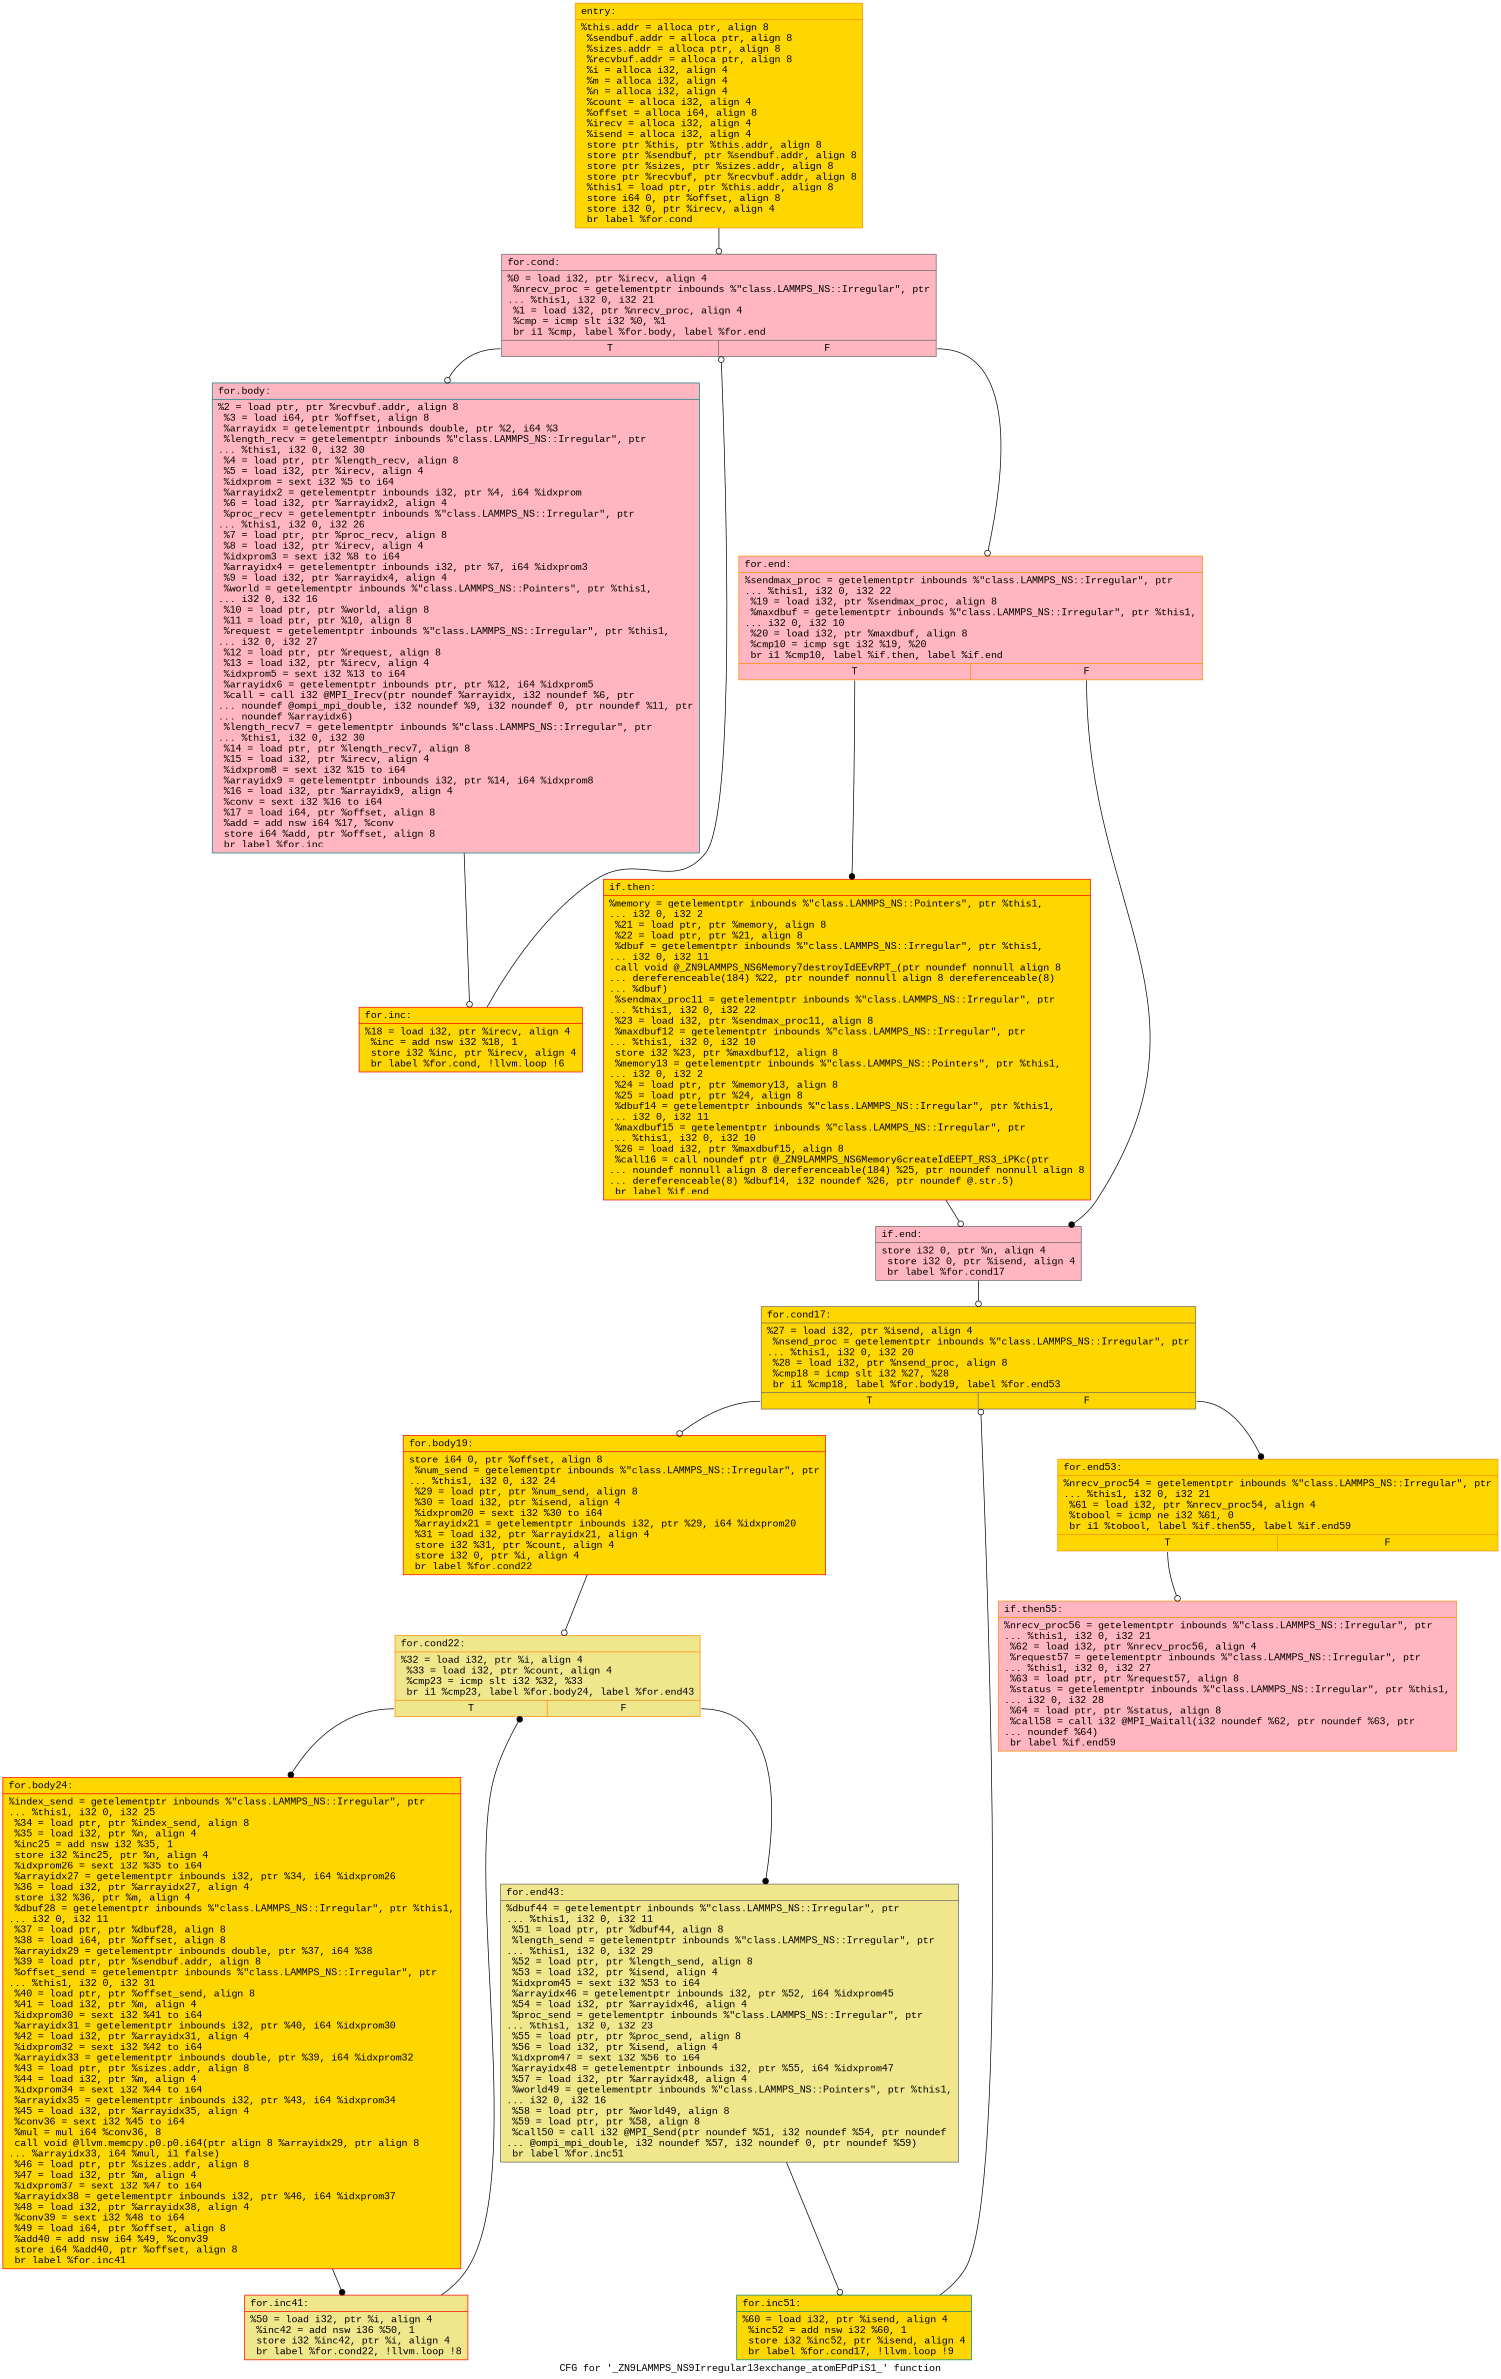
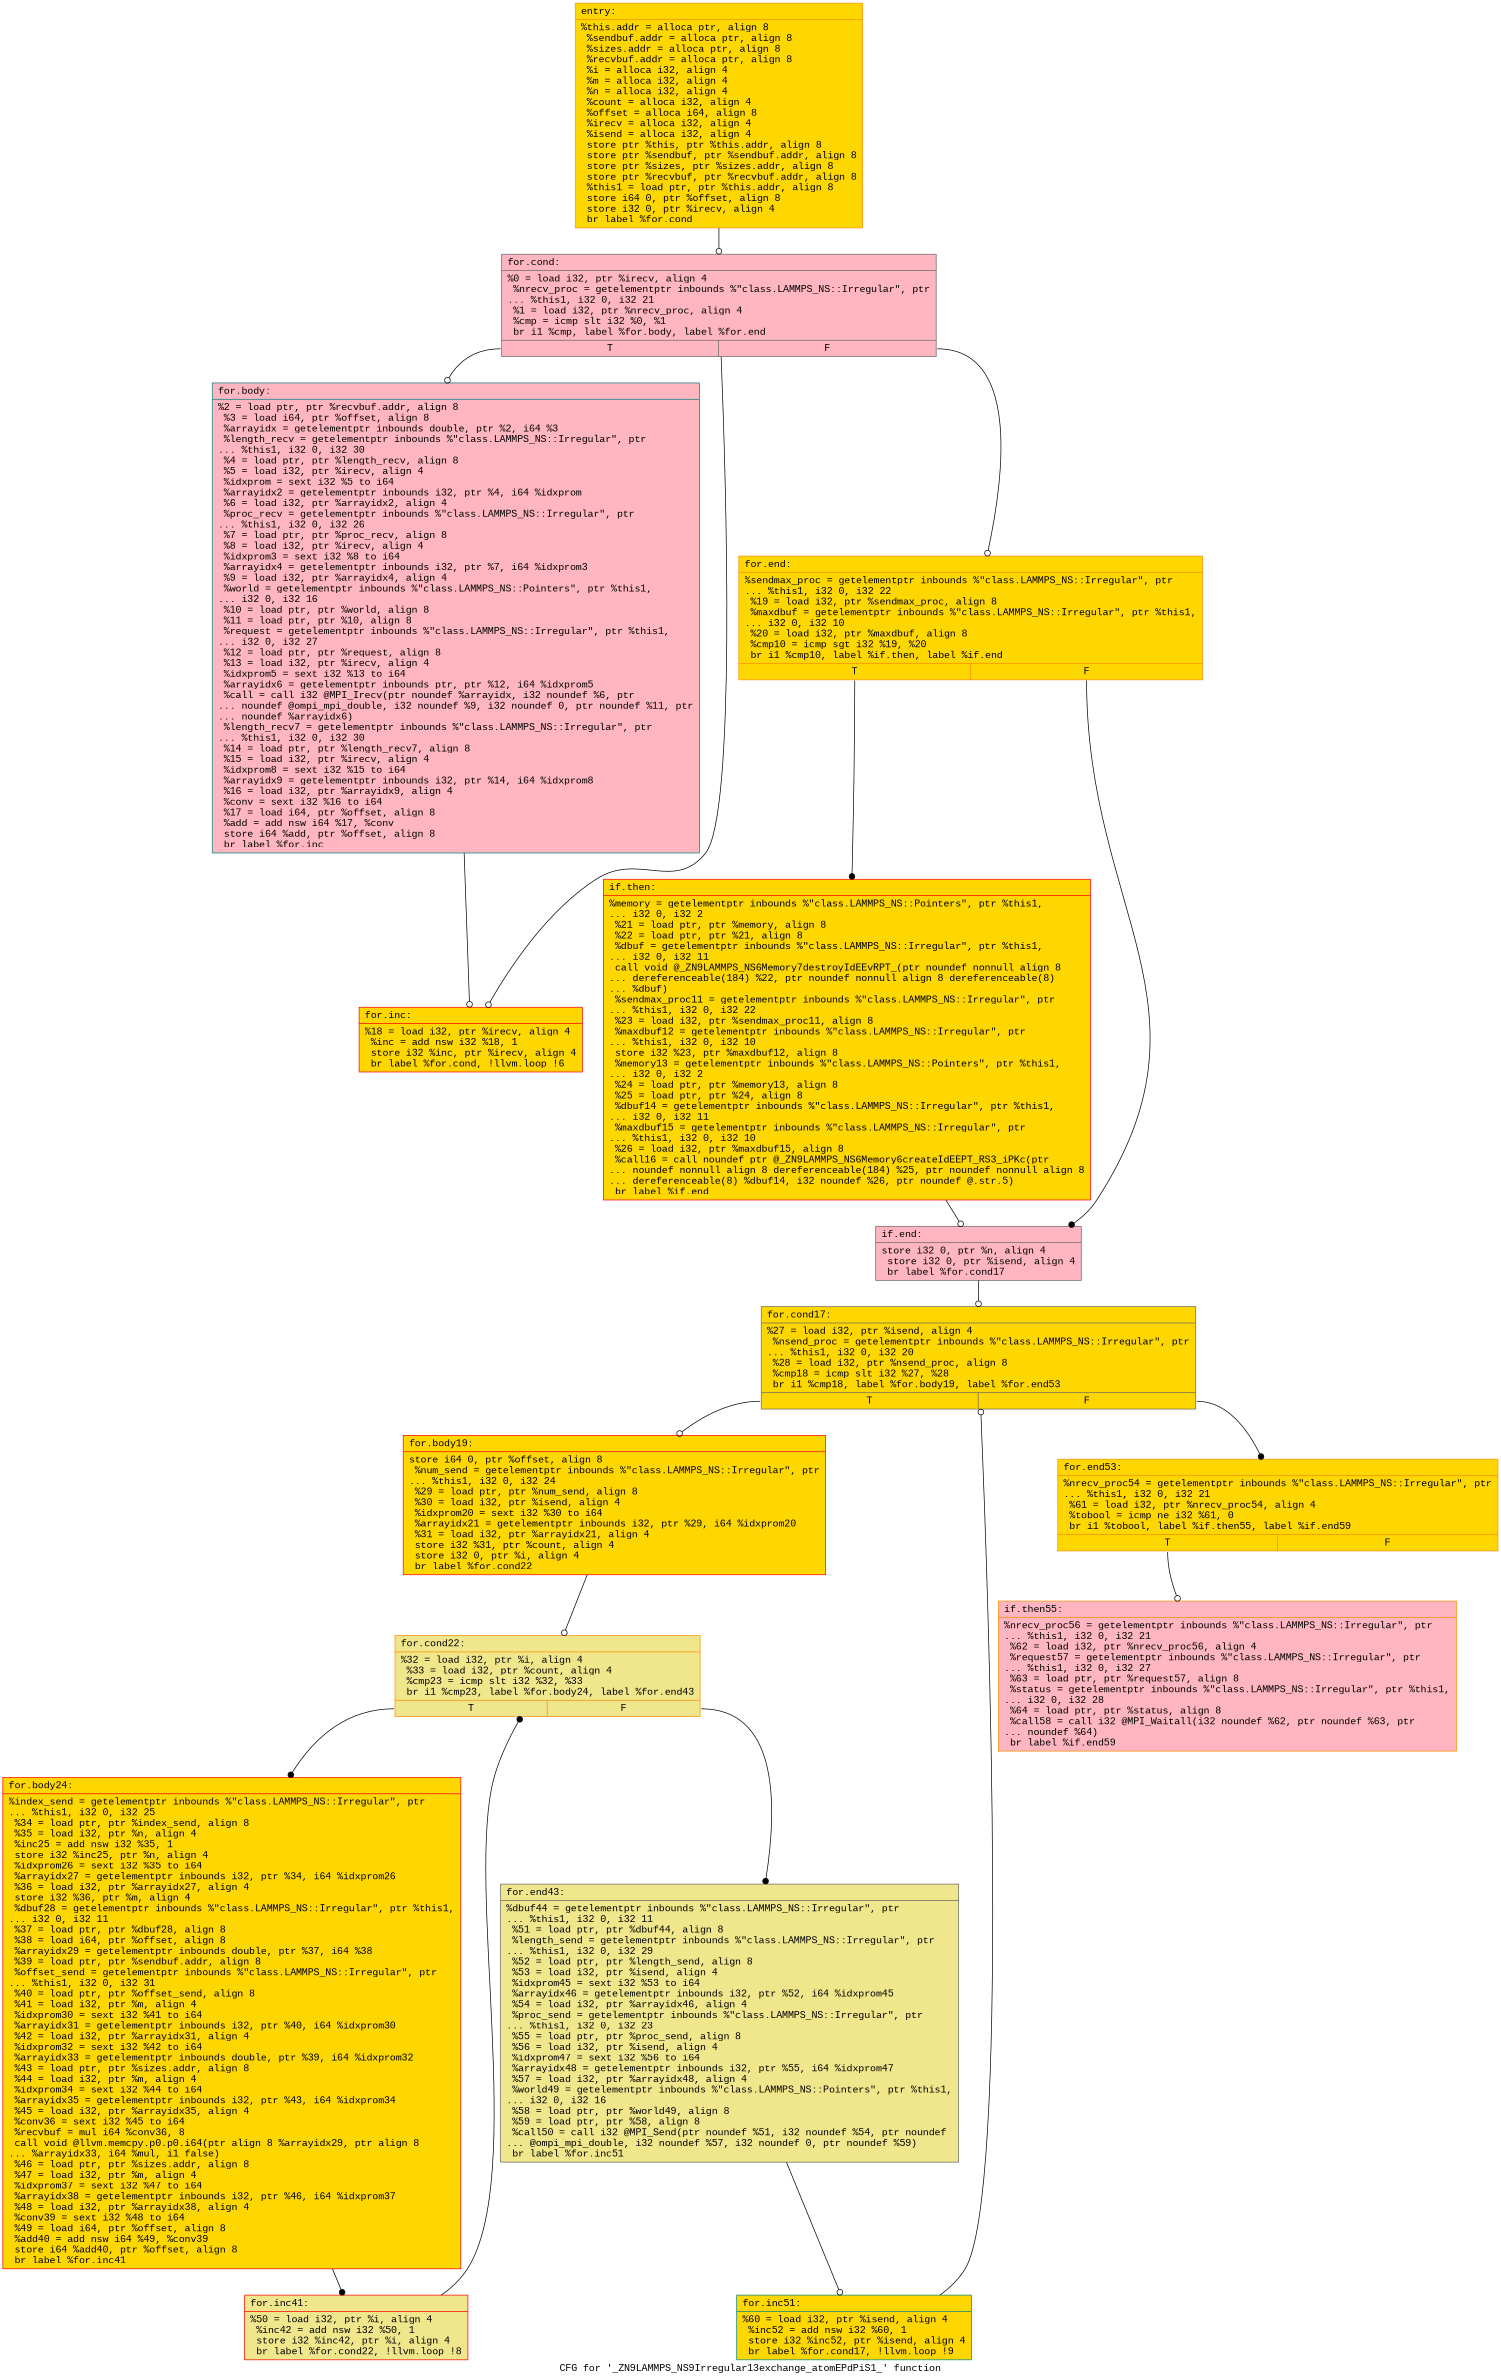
(971, 618) -> (971, 618)
(723, 752) -> (723, 746)
(85, 2132) -> (97, 2132)
(333, 2330) -> (333, 2330)
